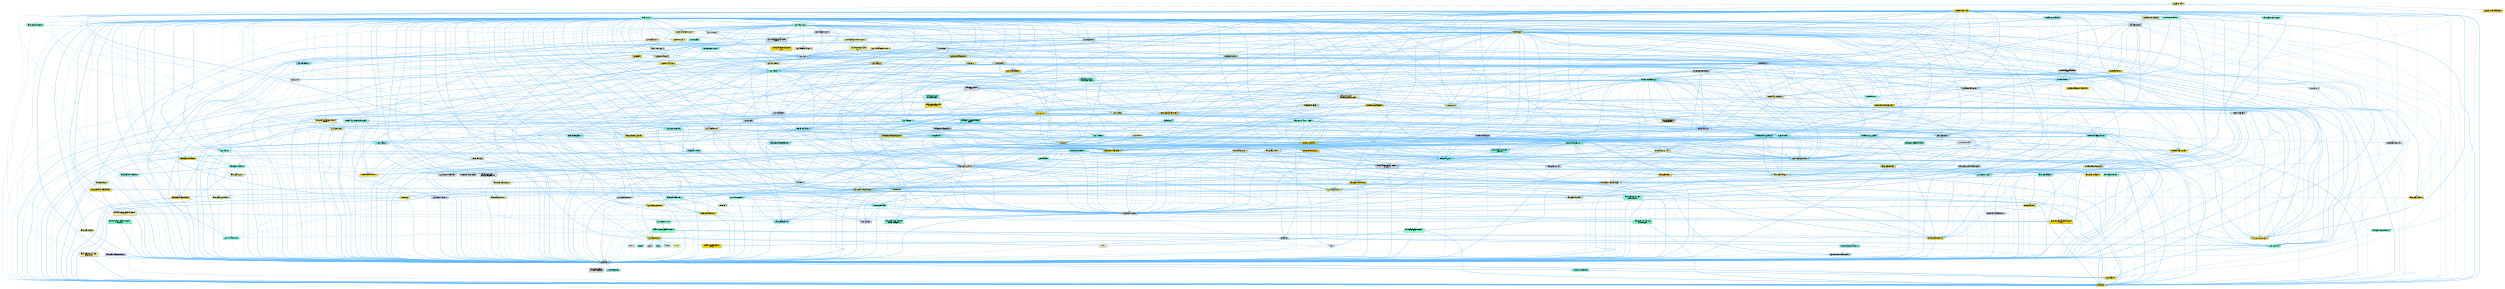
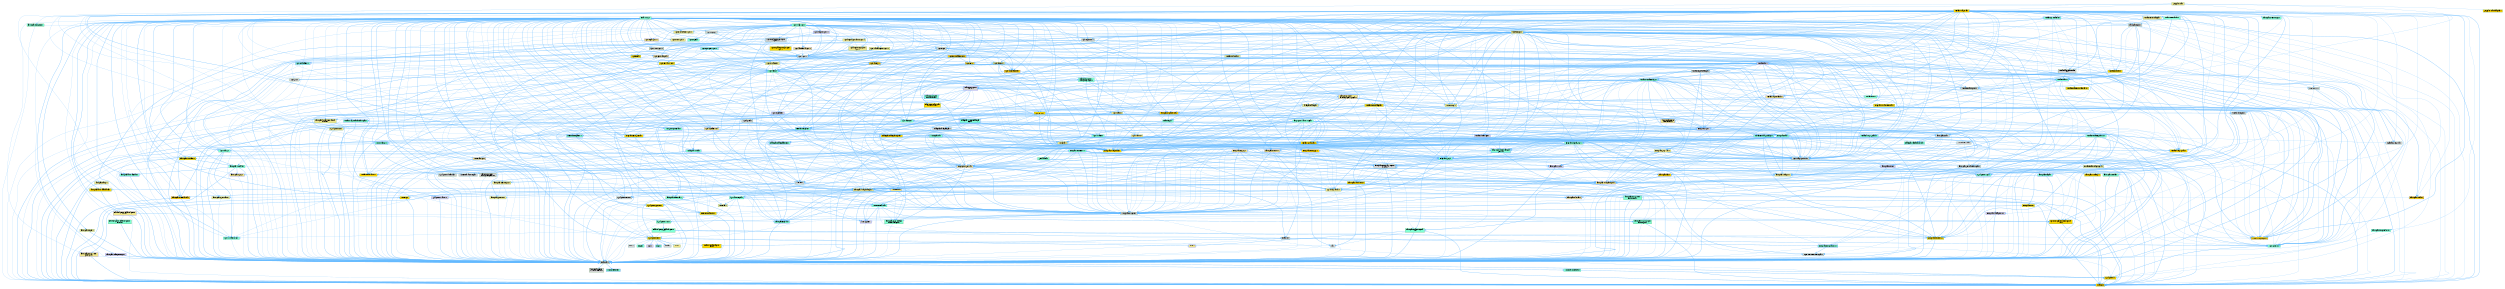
(1500, 151) -> (1501, 151)
(1888, 166) -> (1888, 166)
